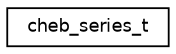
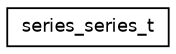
(88, 27) -> (88, 27)
